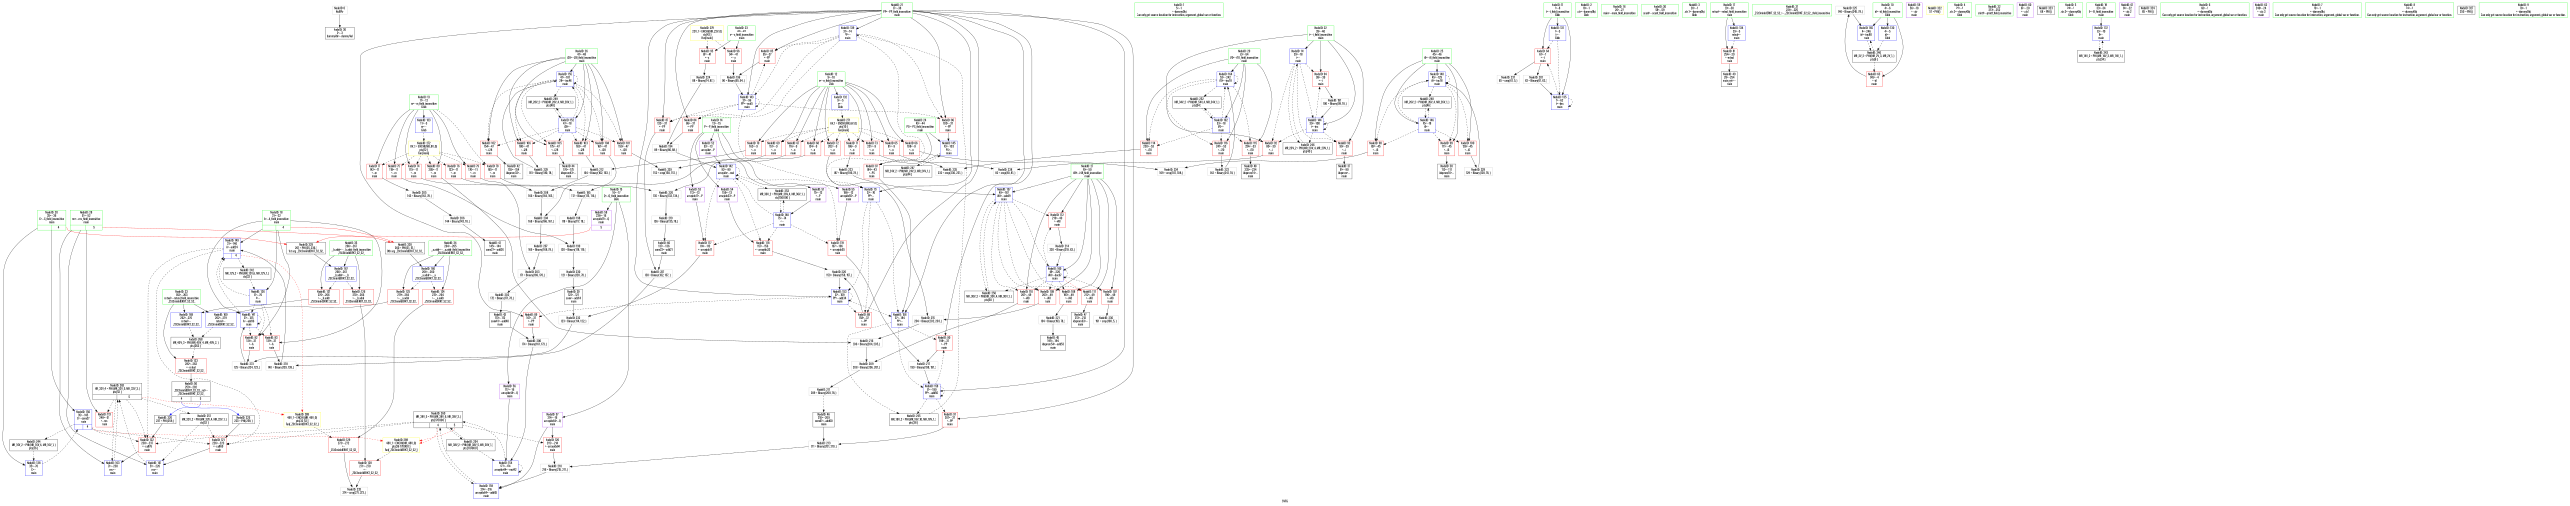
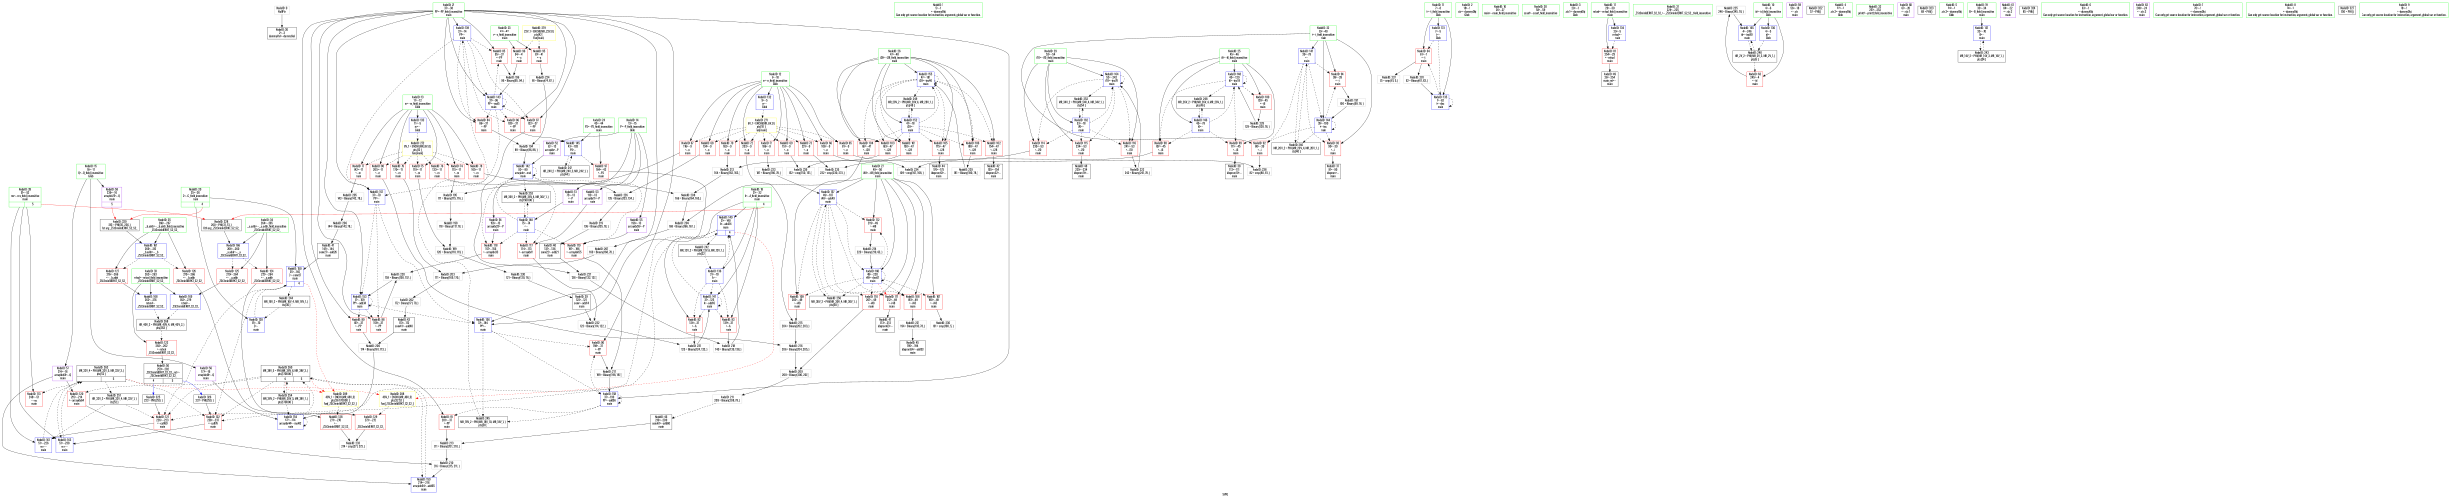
(1935, 10) -> (1816, 10)
(462, 134) -> (455, 133)
(1446, 135) -> none
none -> (312, 263)
